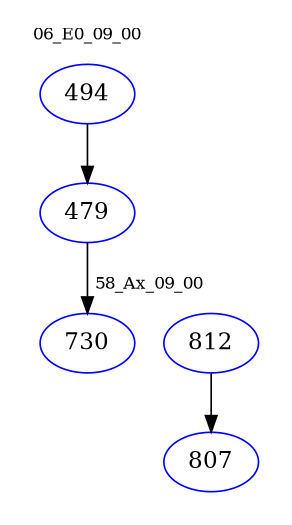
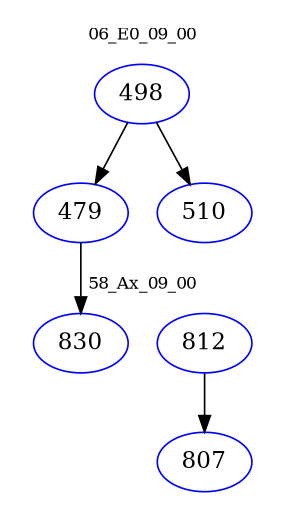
(87, 94) -> (142, 94)
none -> (205, 213)
(87, 343) -> (81, 343)
